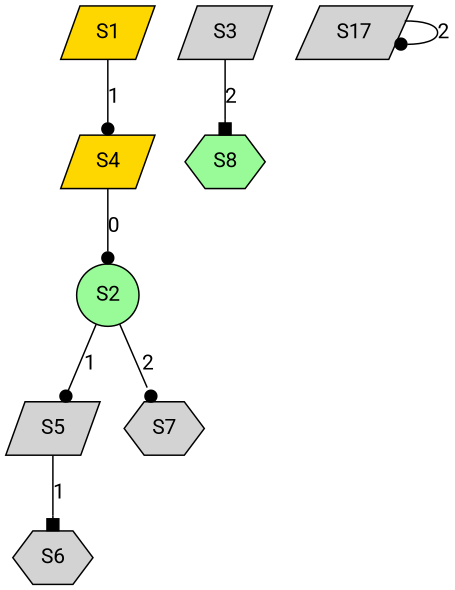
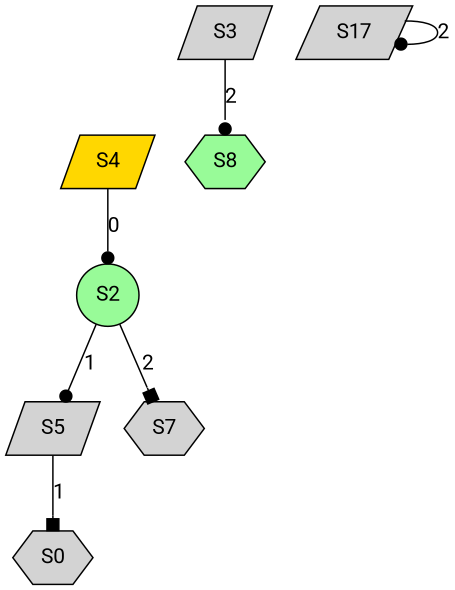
(108, 33) -> none
(225, 90) -> (225, 90)
(133, 356) -> (133, 356)
(53, 558) -> (53, 558)
